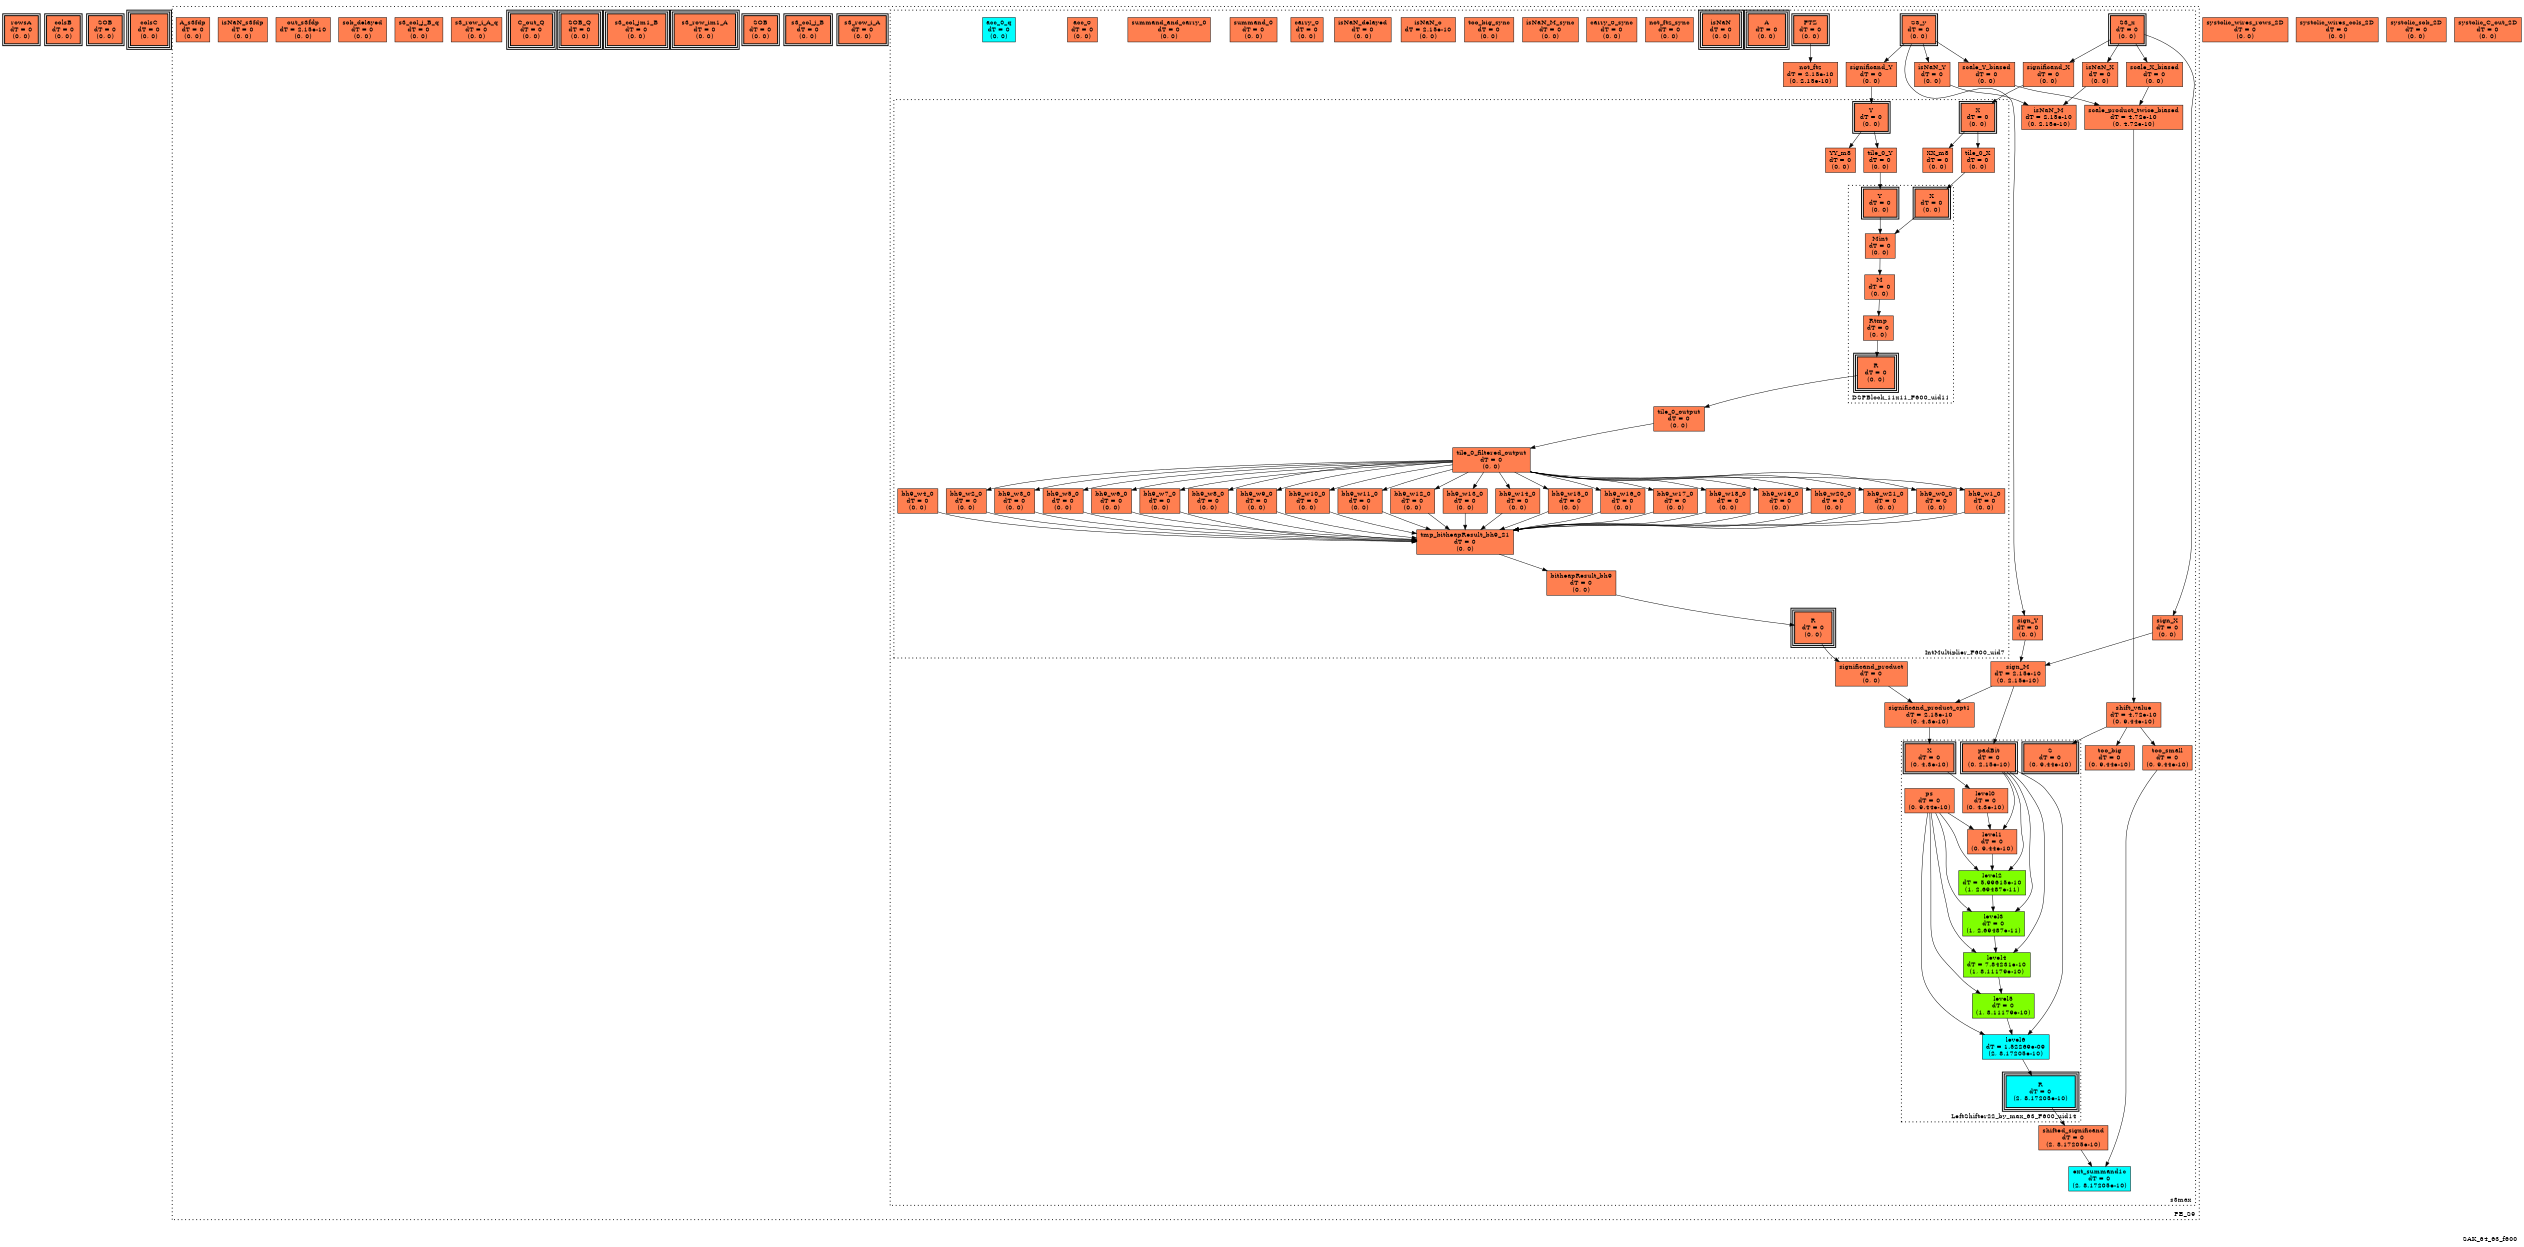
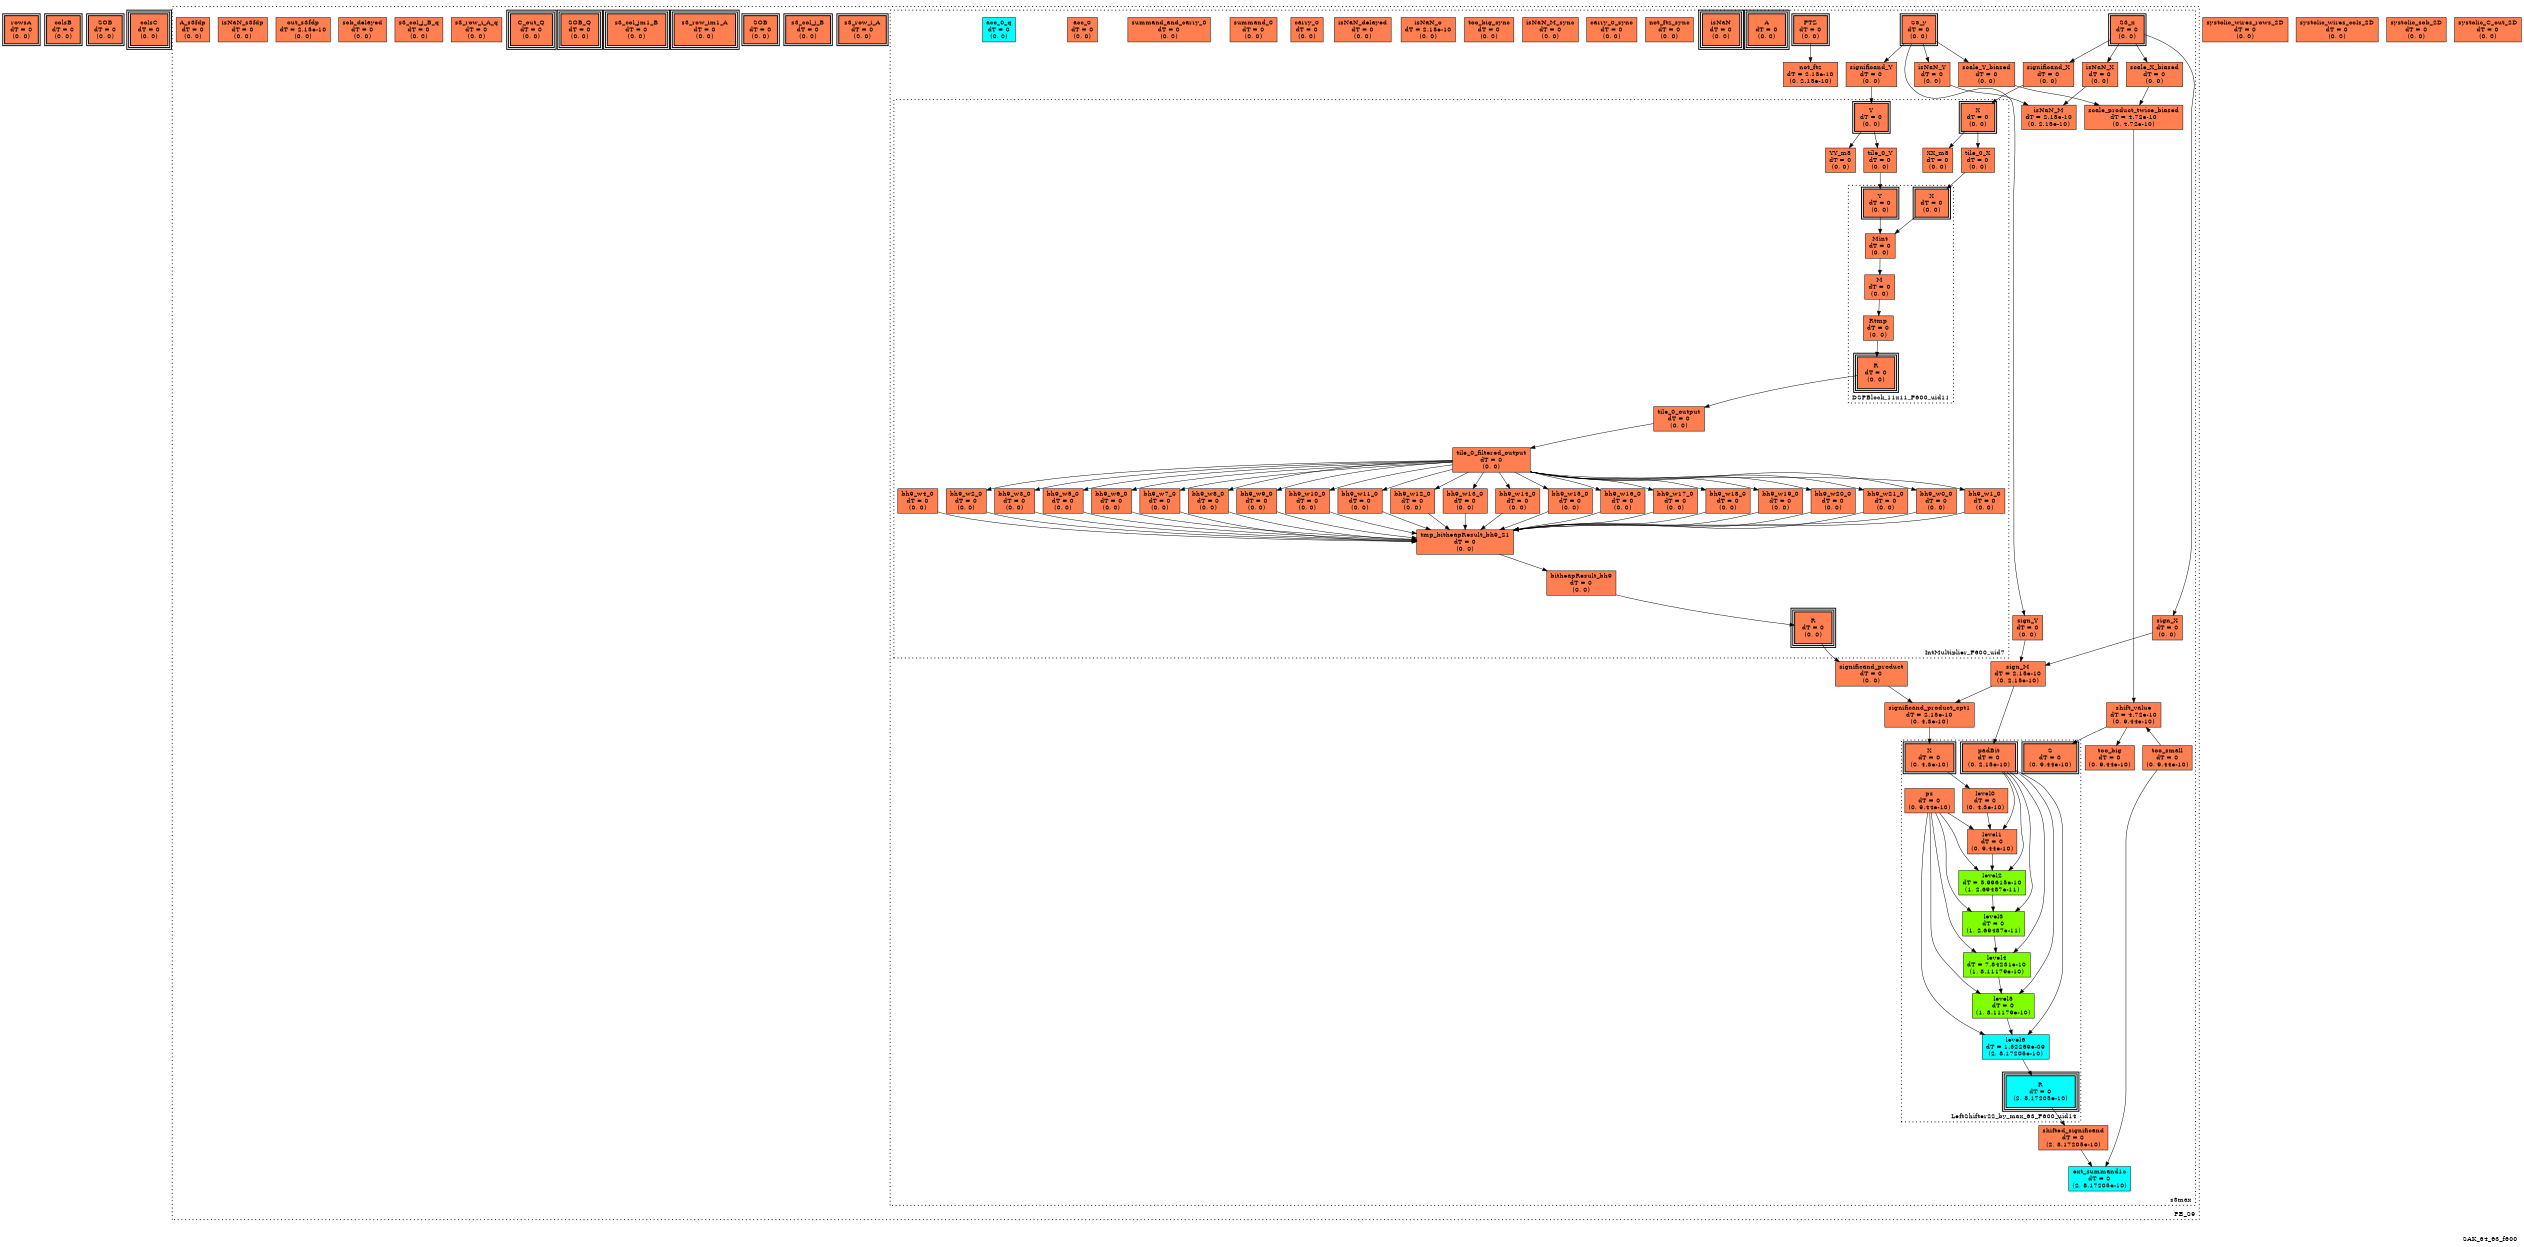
(2146, 735) -> (2155, 738)
none -> (2054, 879)
